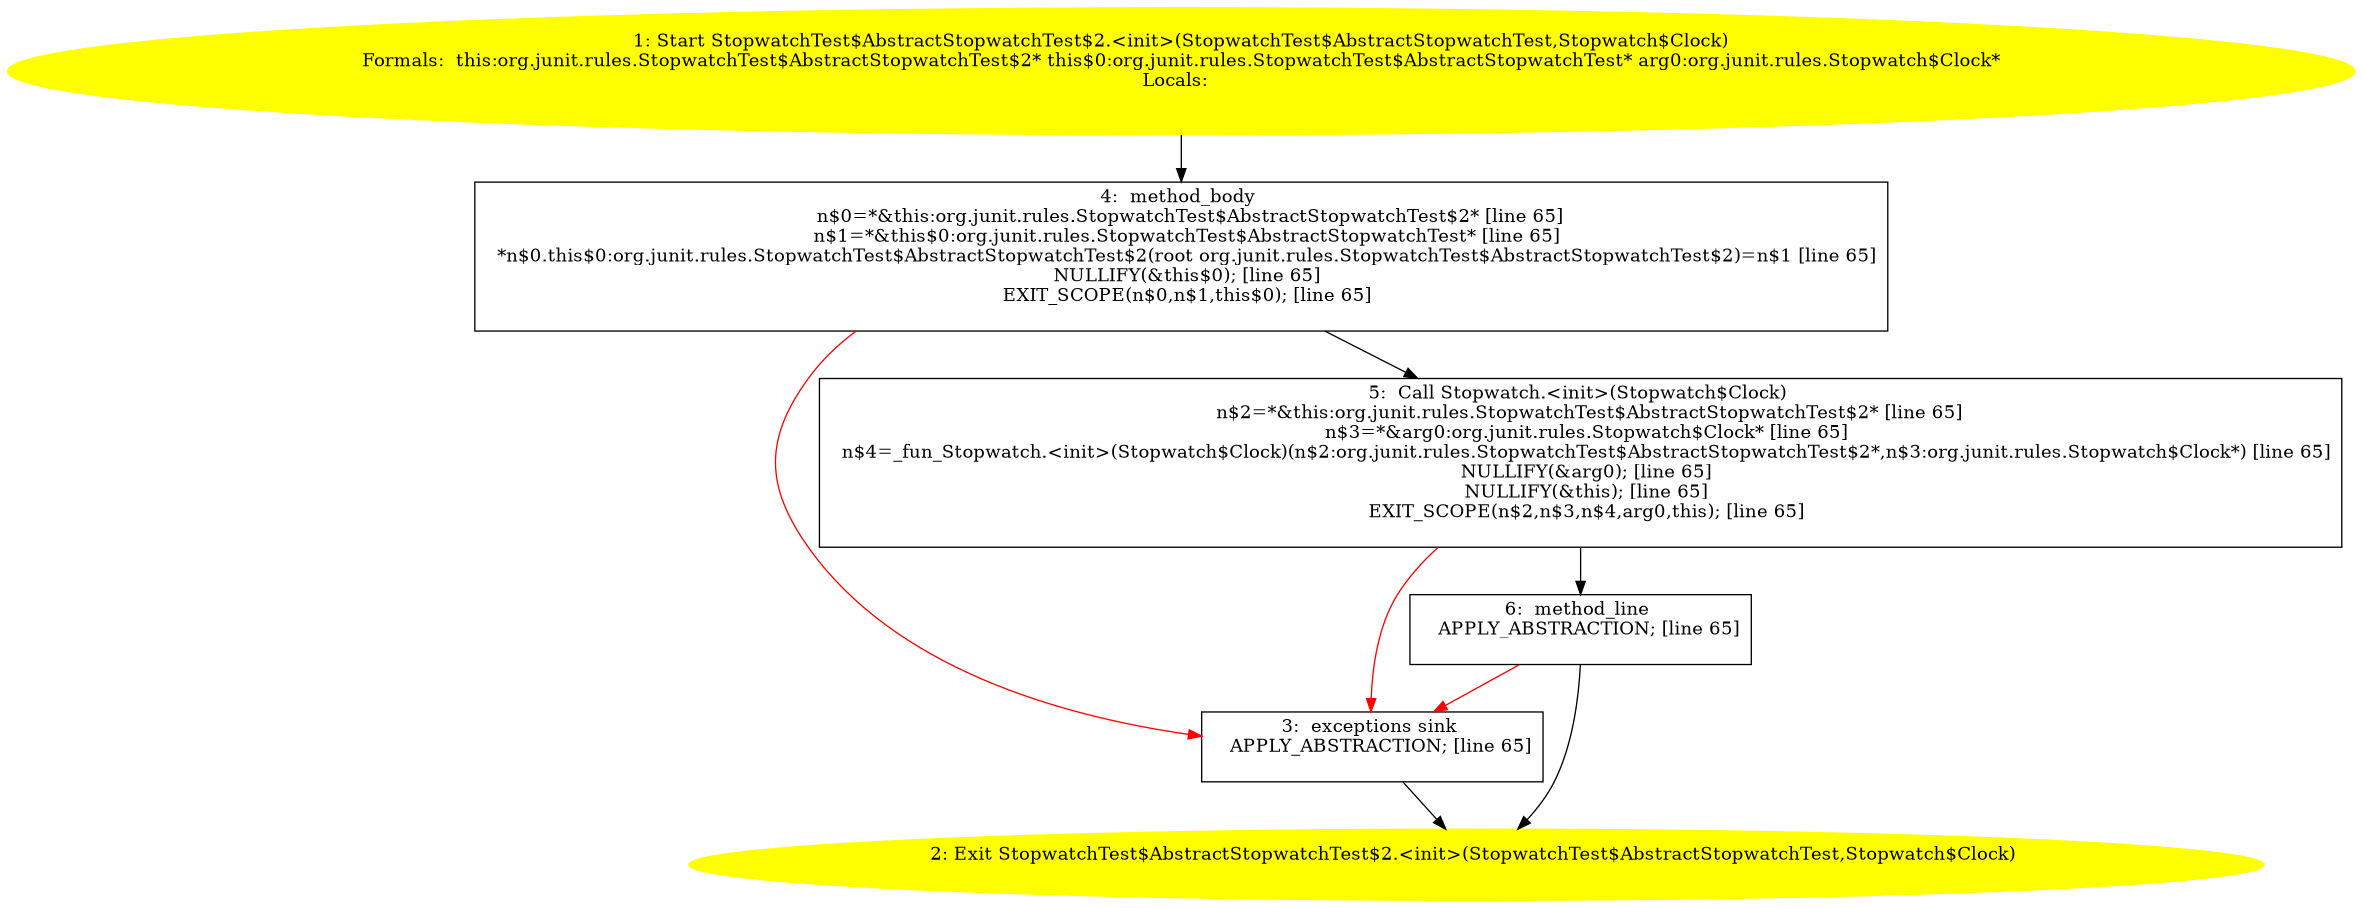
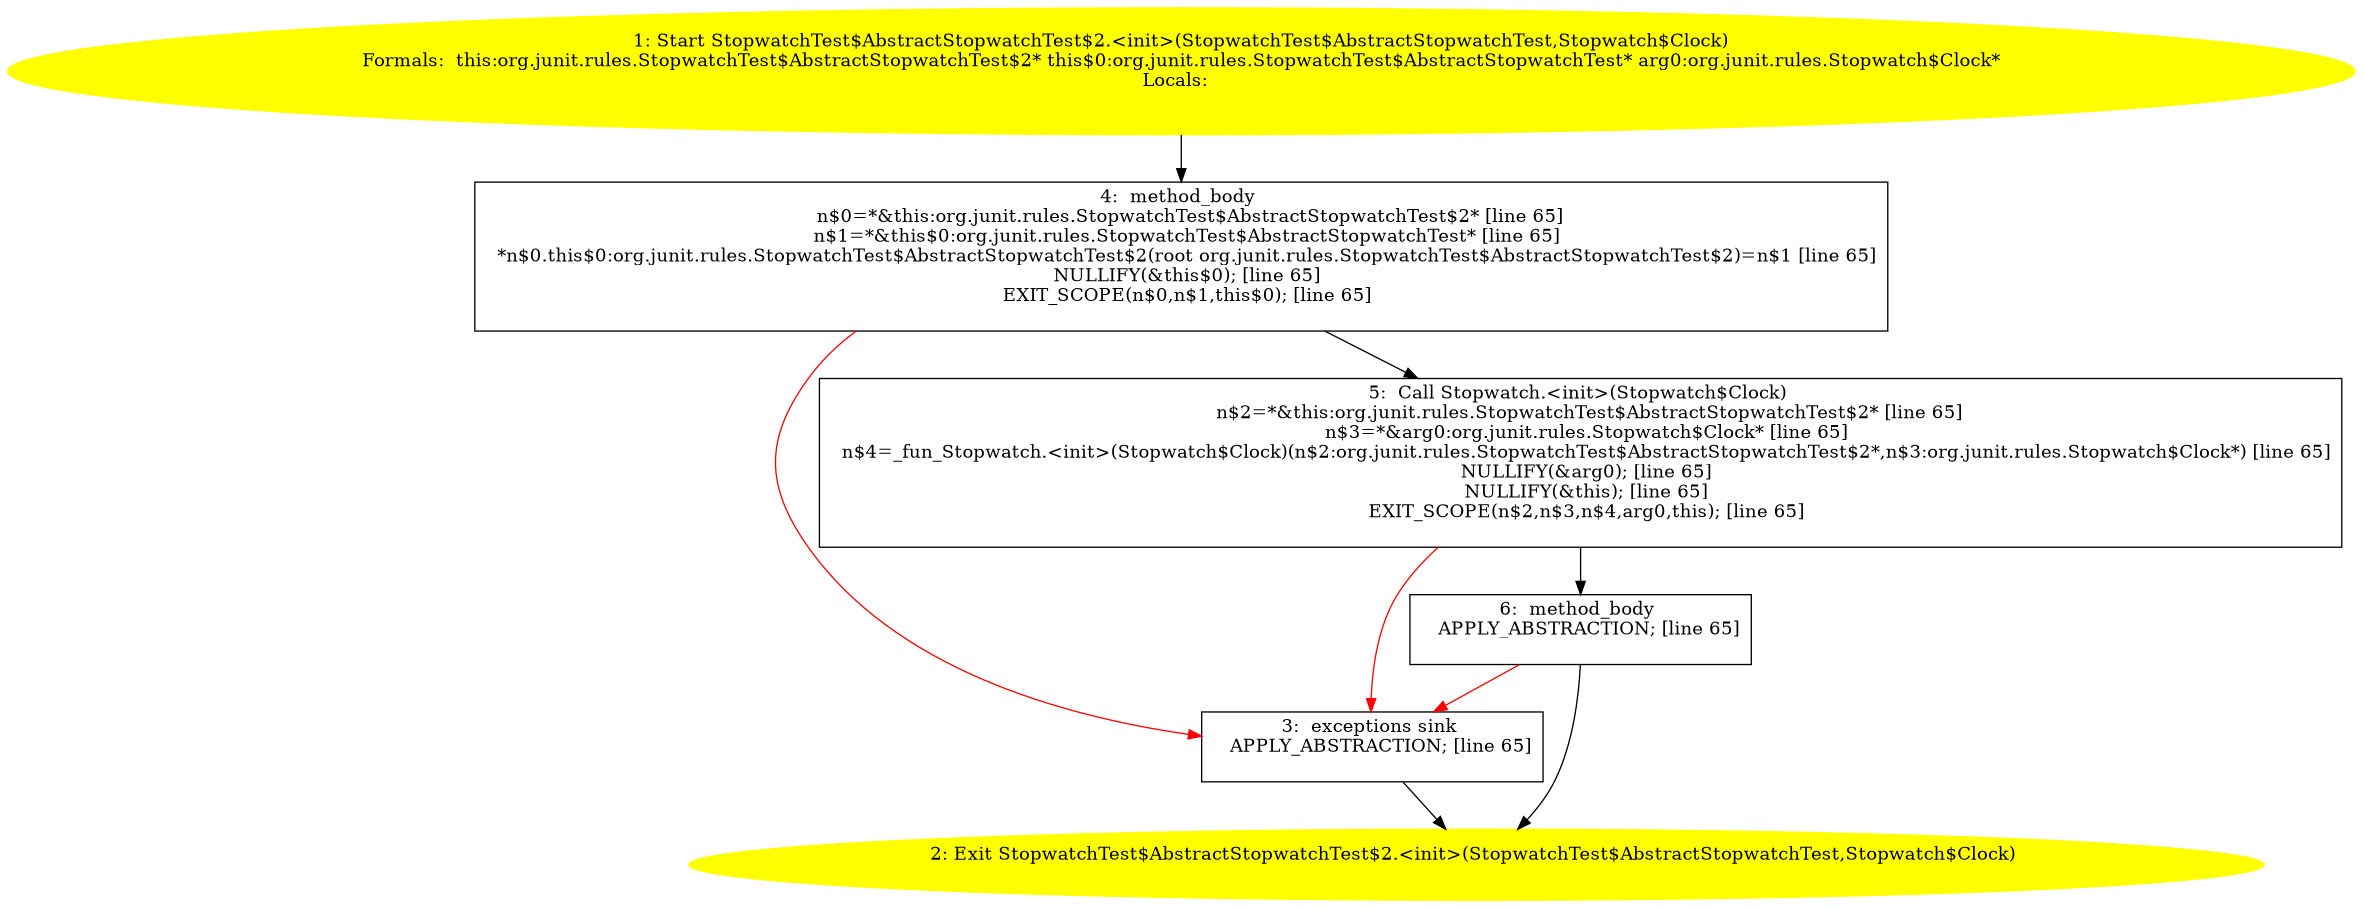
(1581, 630) -> (1581, 630)
